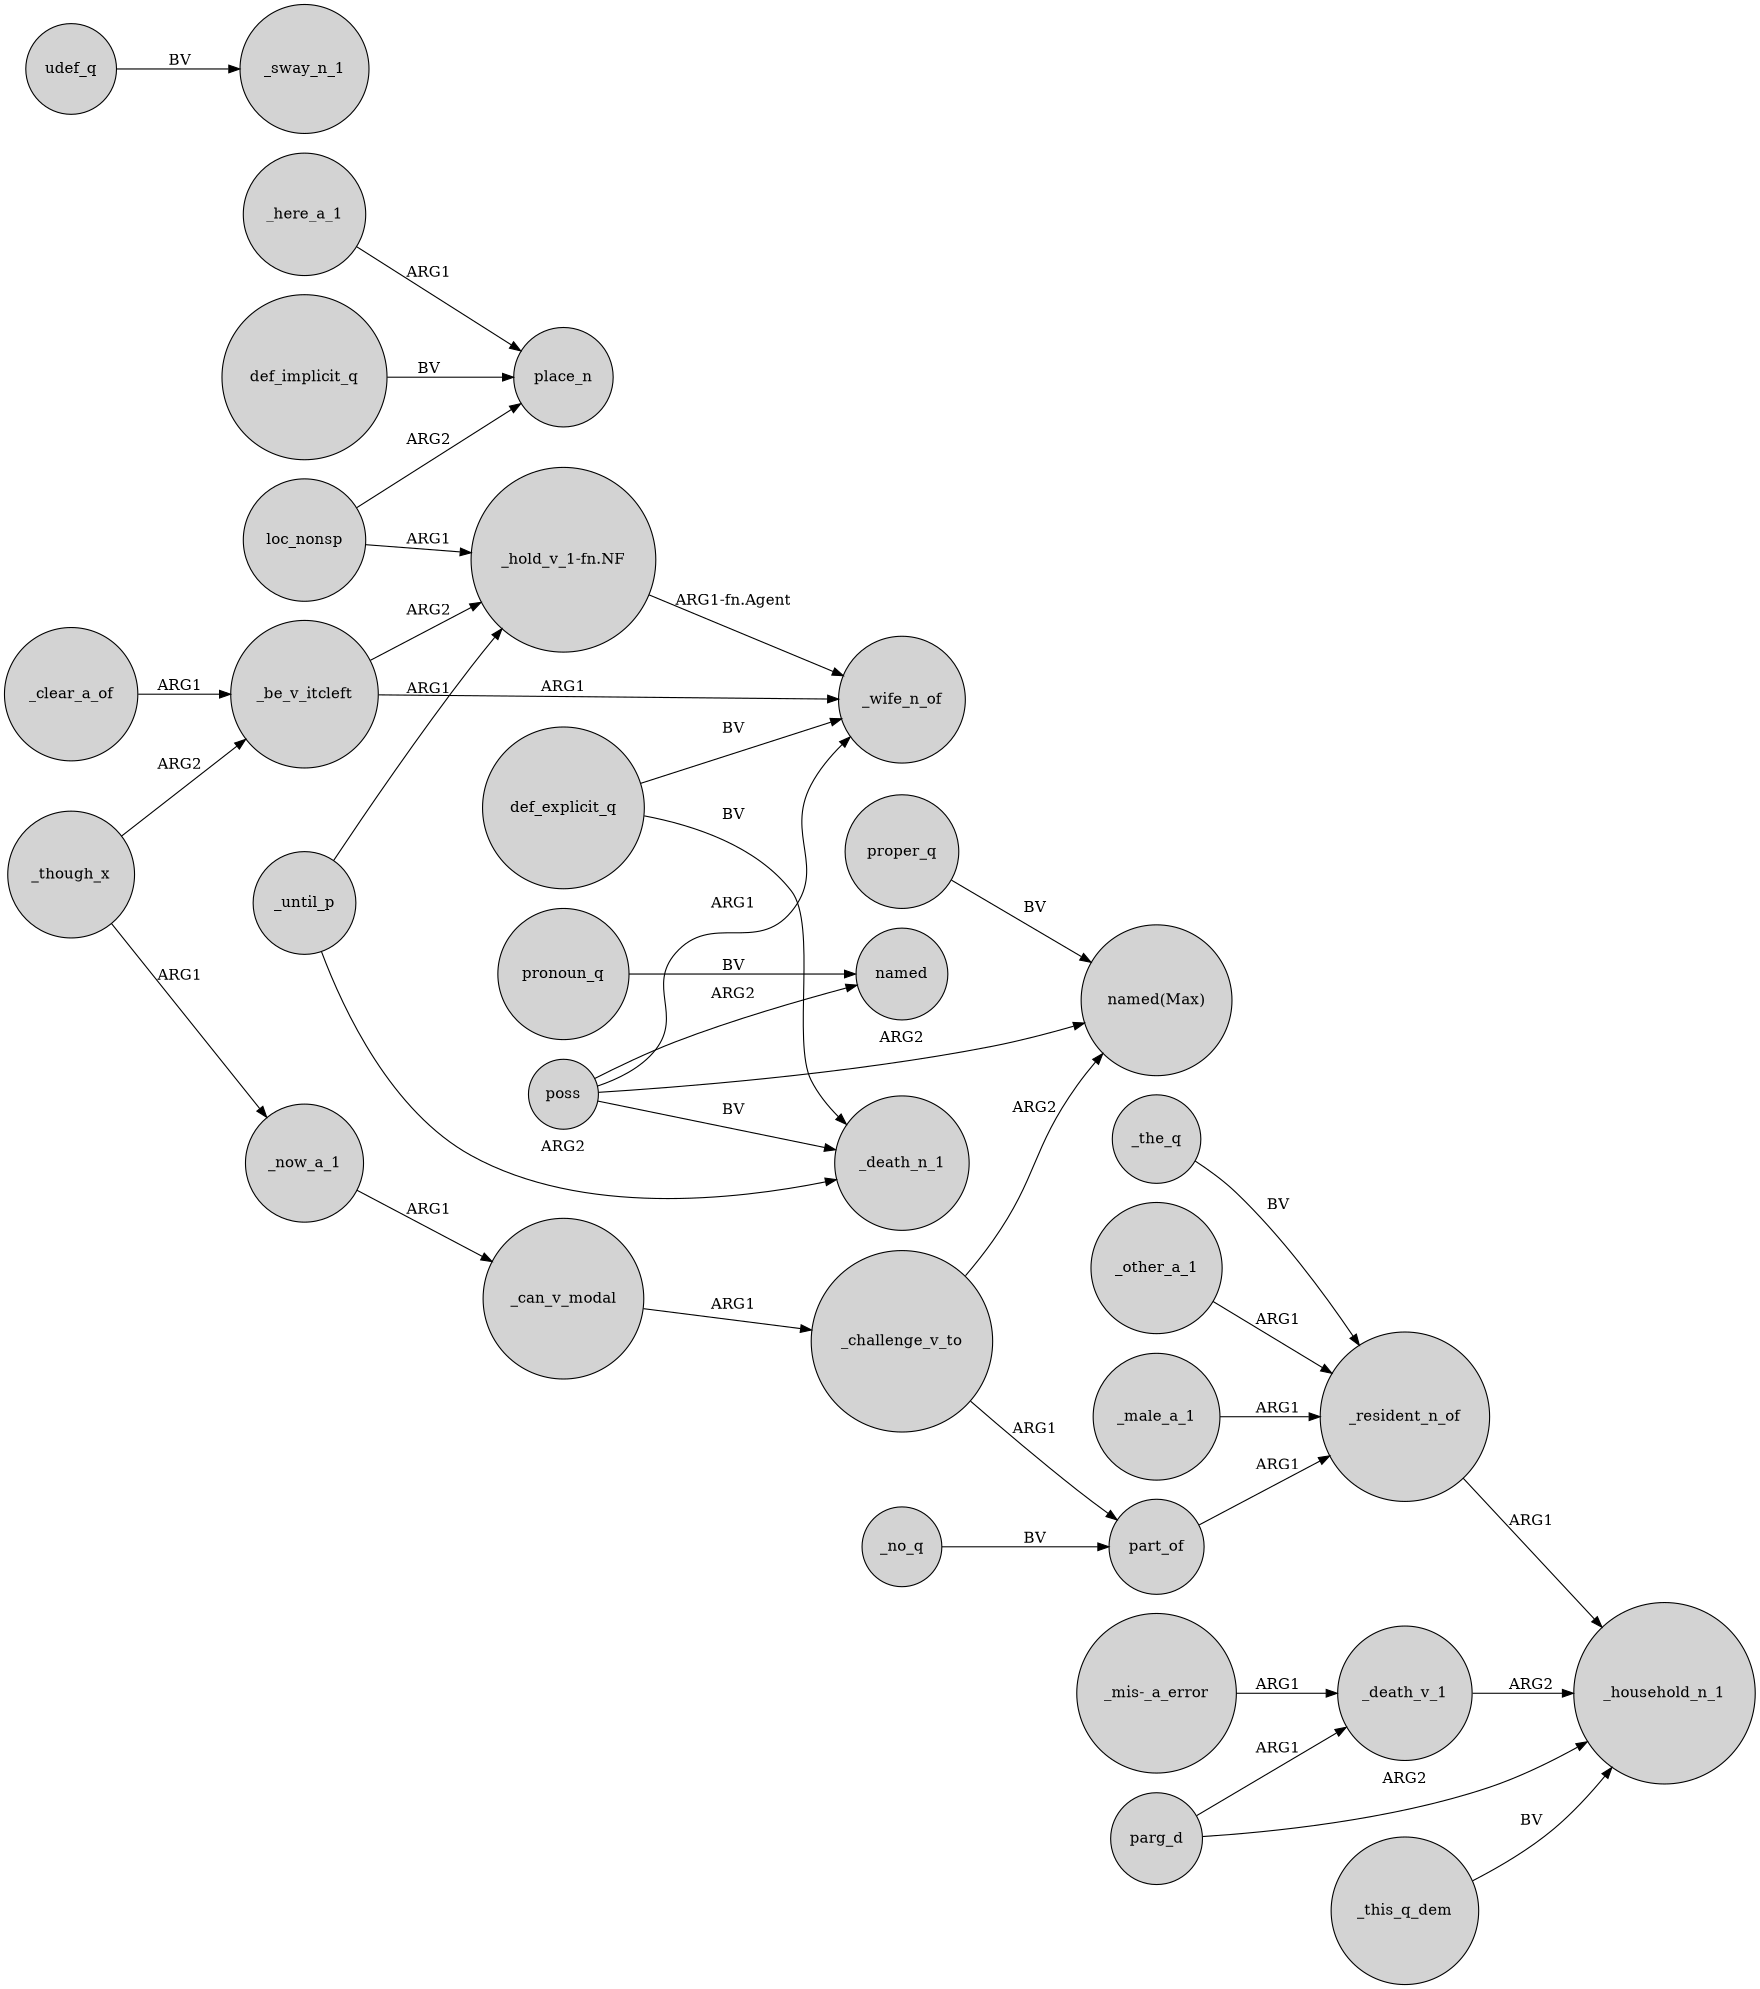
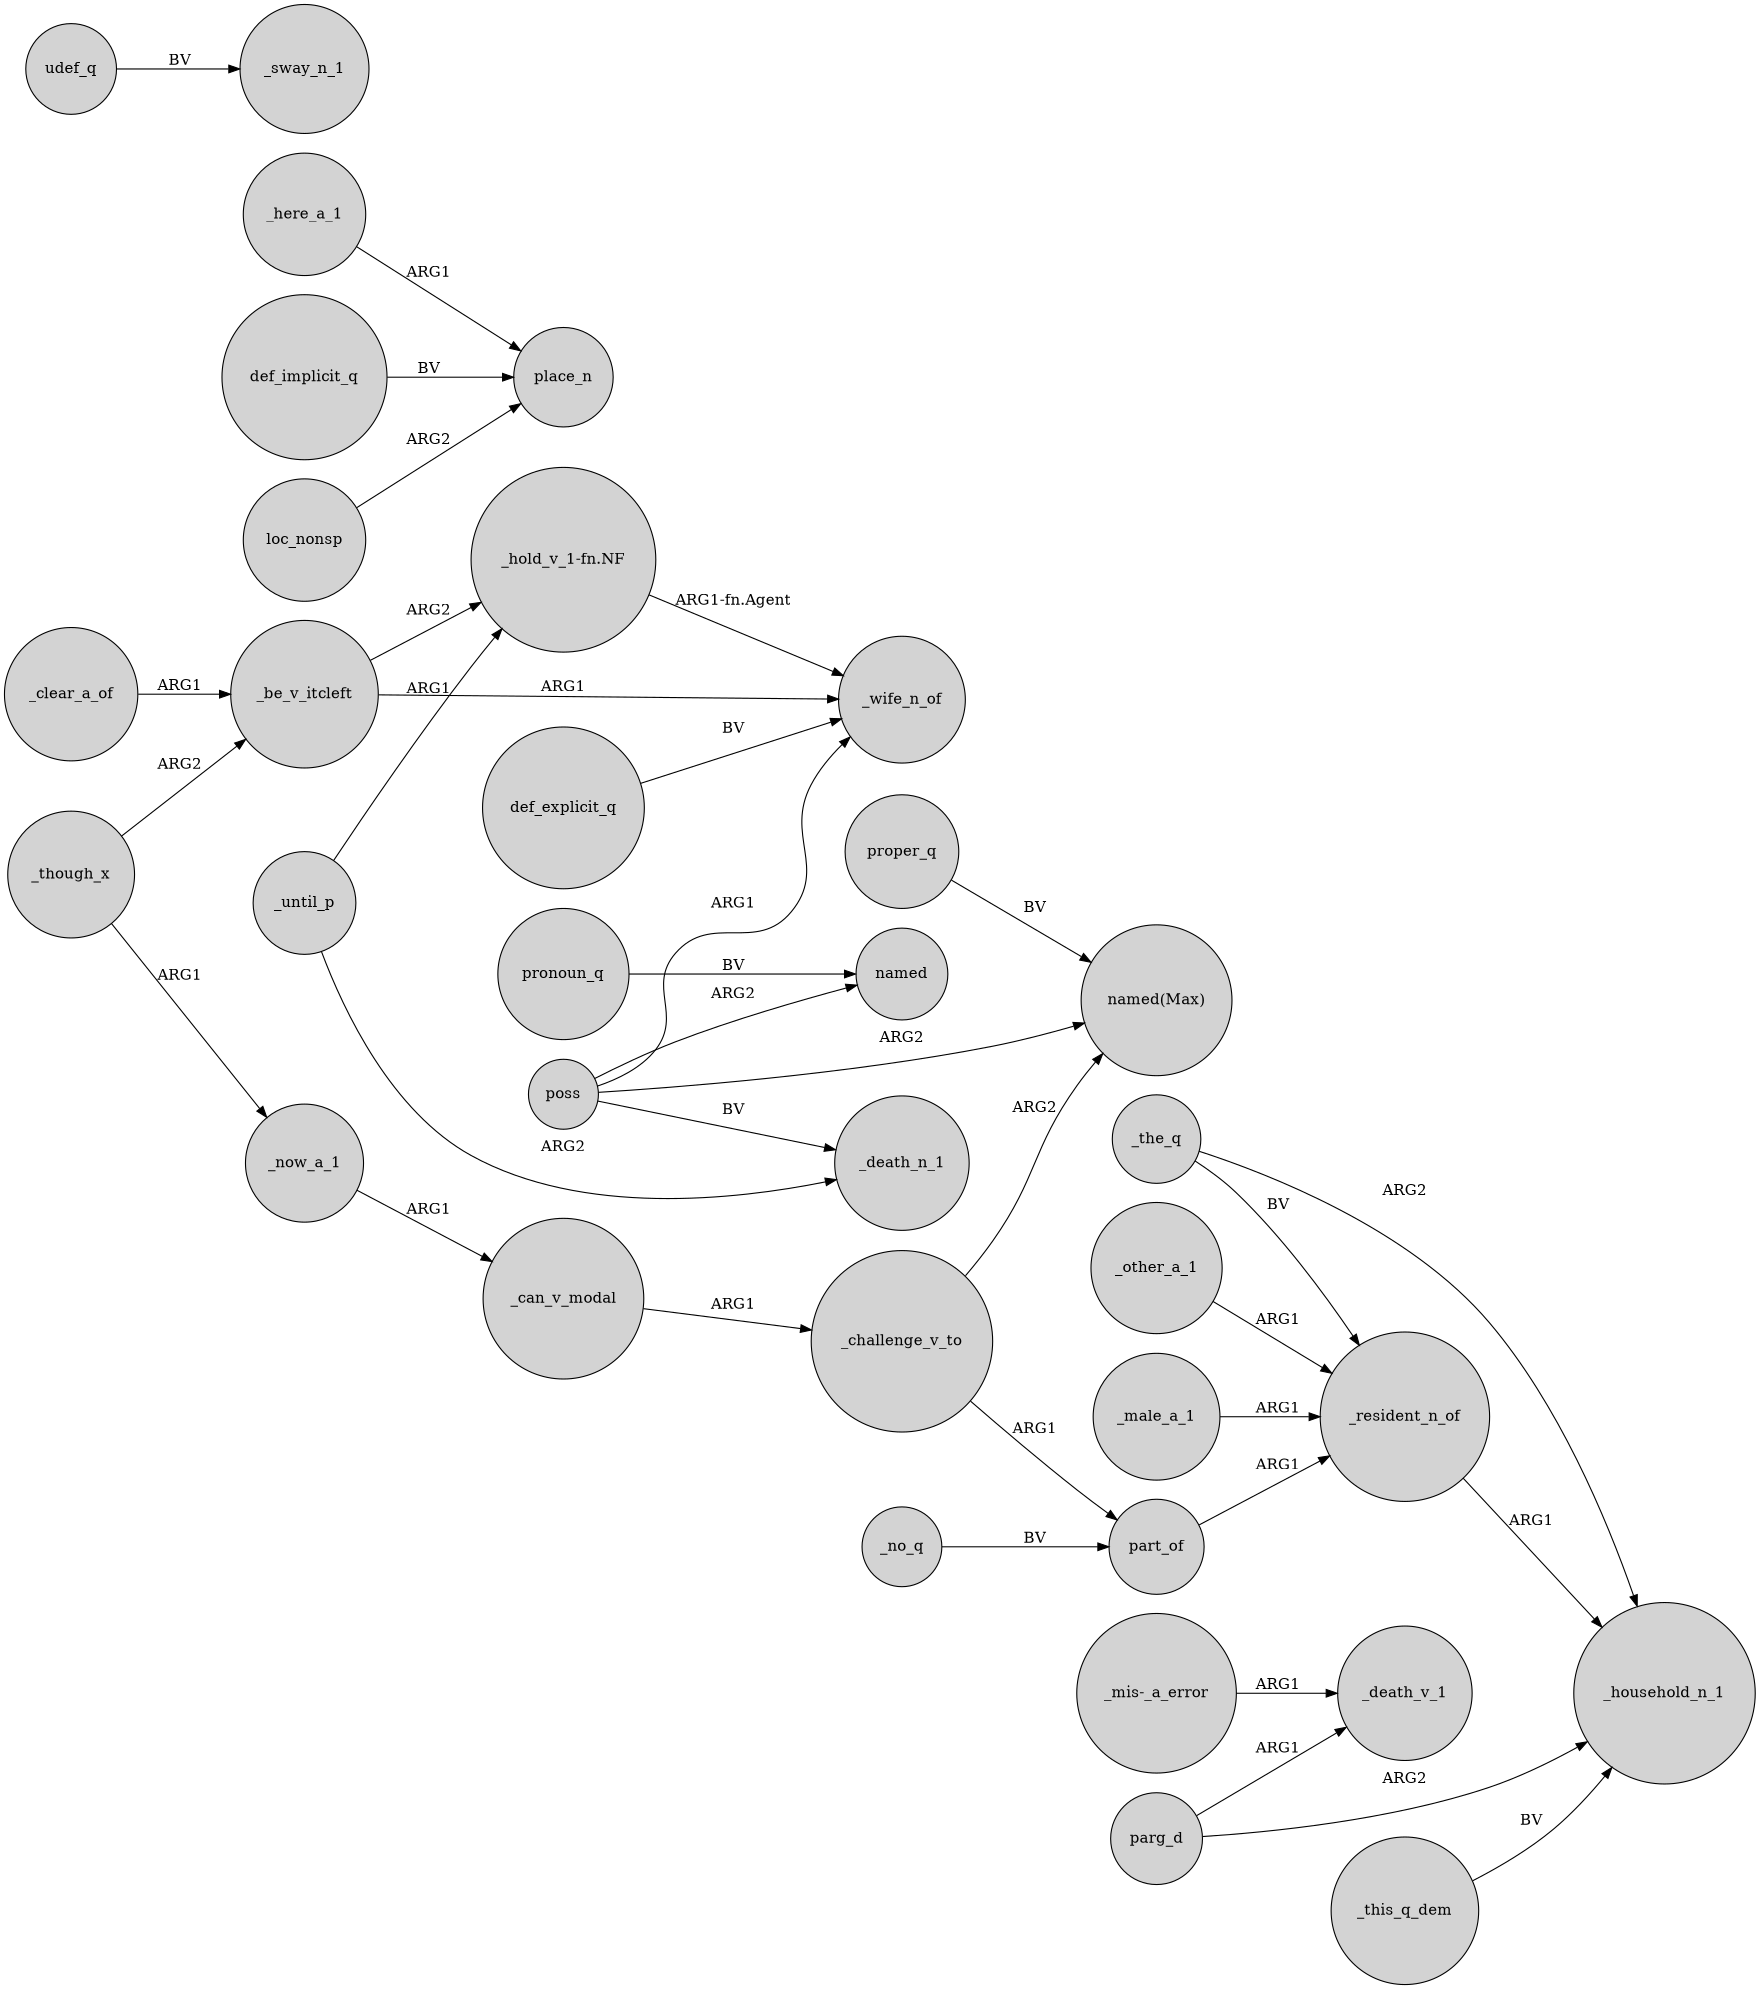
(413, 548) -> none
(802, 924) -> none
(1517, 1693) -> (1479, 1312)
